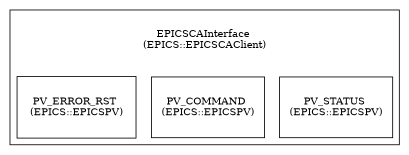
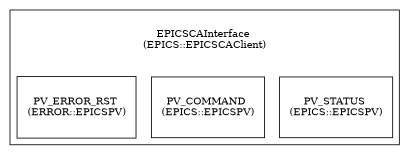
(77, 112) -> (77, 112)
